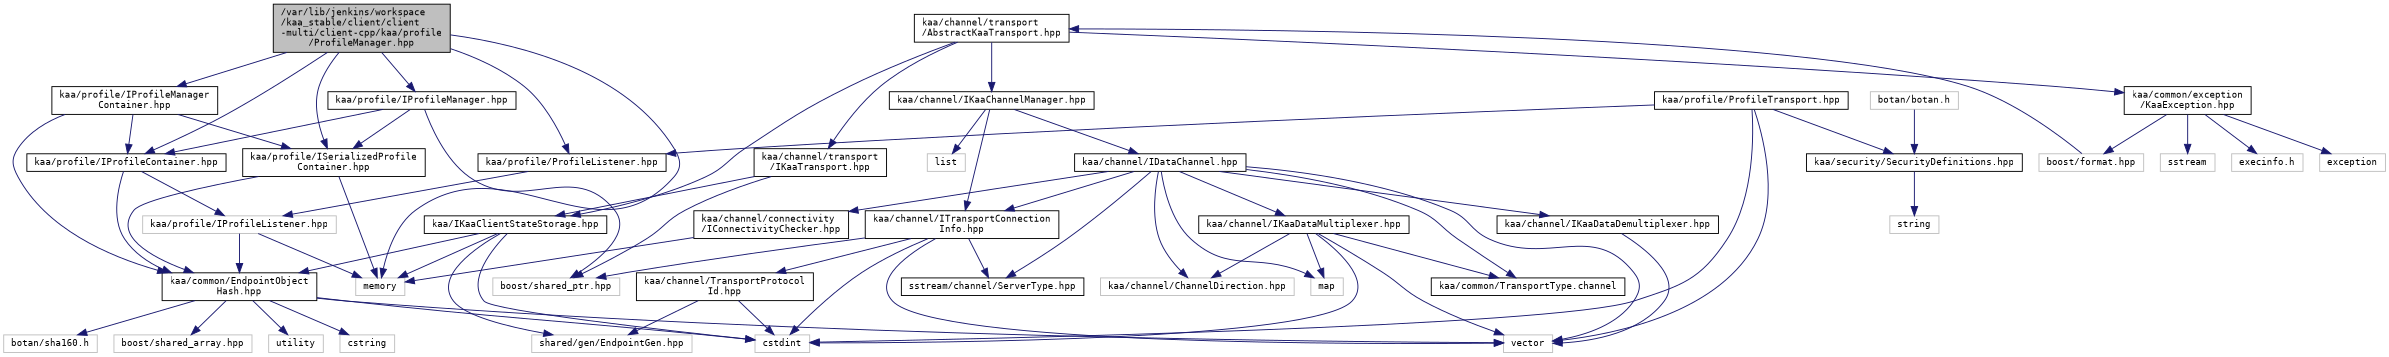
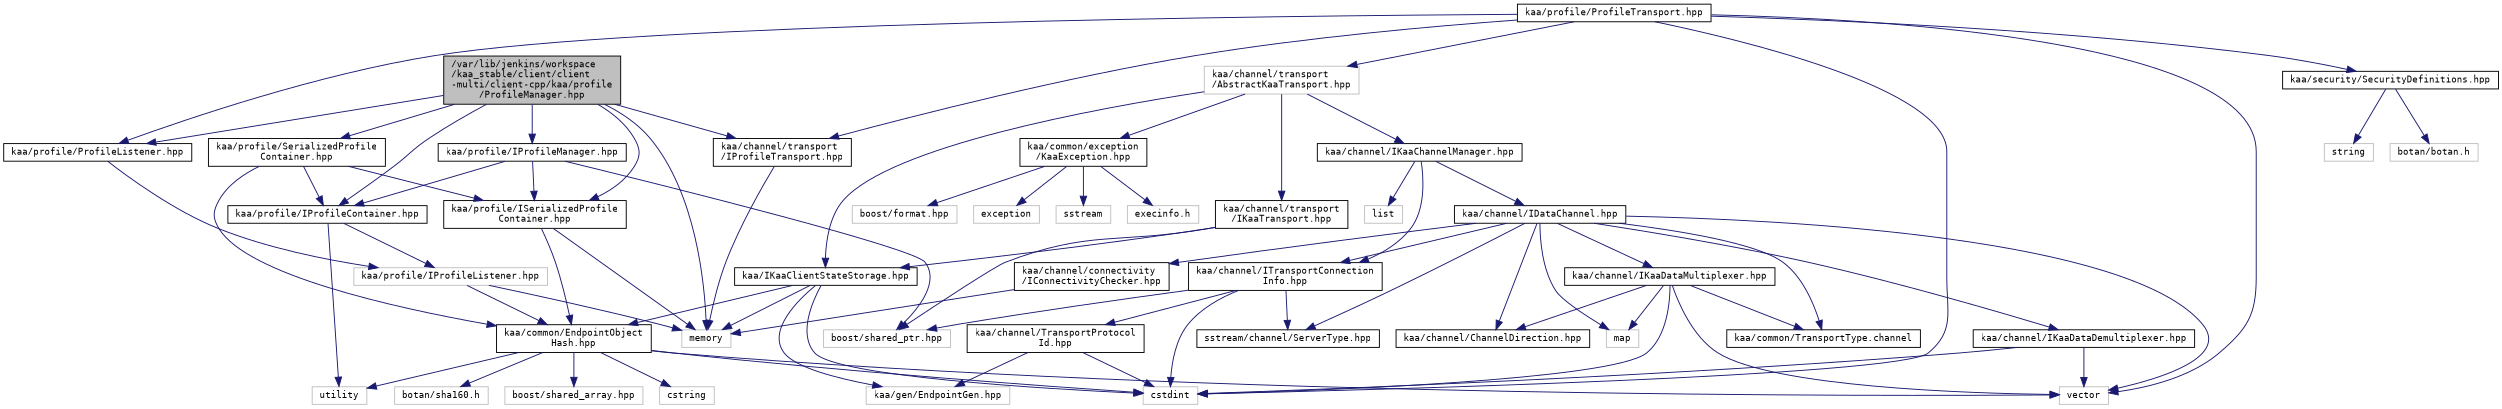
(992, 28) -> (1282, 80)
(1591, 41) -> (1466, 43)
(135, 101) -> (297, 152)
(1914, 127) -> (2410, 112)
none -> (782, 152)
(120, 230) -> (333, 300)
(1197, 287) -> (1493, 339)
(1009, 329) -> none
(612, 344) -> (938, 396)
none -> (1674, 372)
